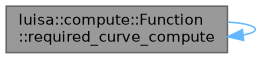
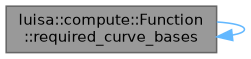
(117, 29) -> (111, 29)
